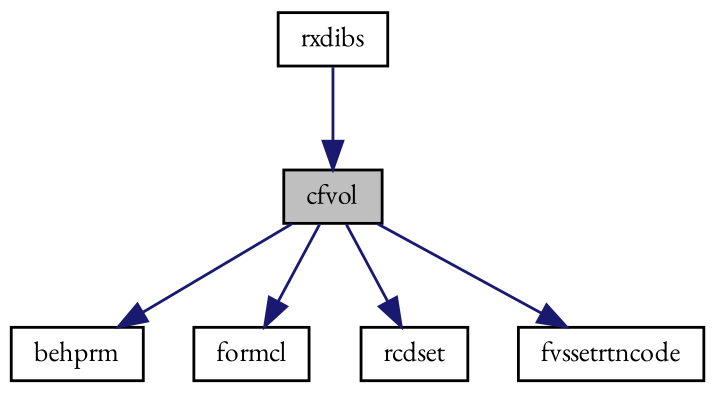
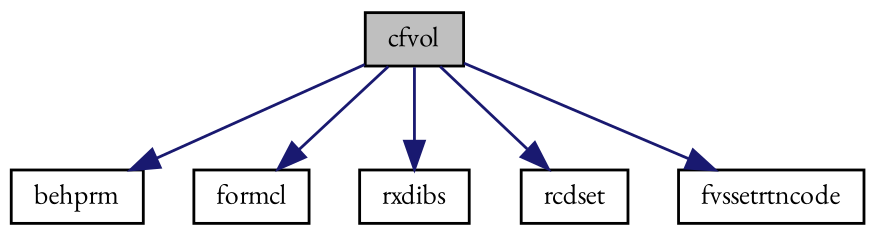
(333, 104) -> (414, 104)
